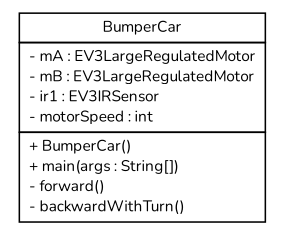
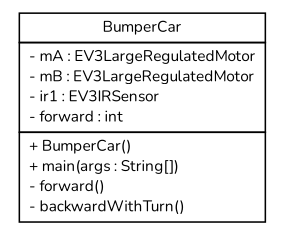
(91, 117) -> (77, 117)
